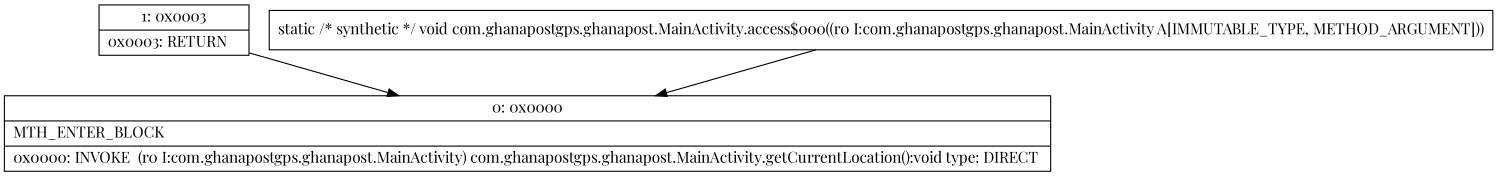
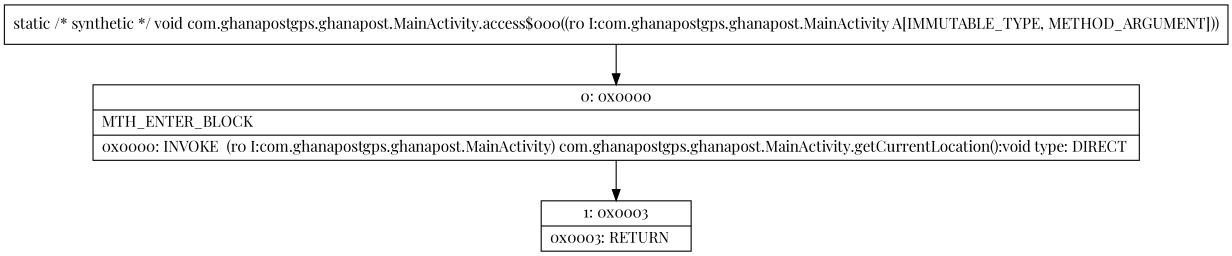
(319, 73) -> (616, 175)
